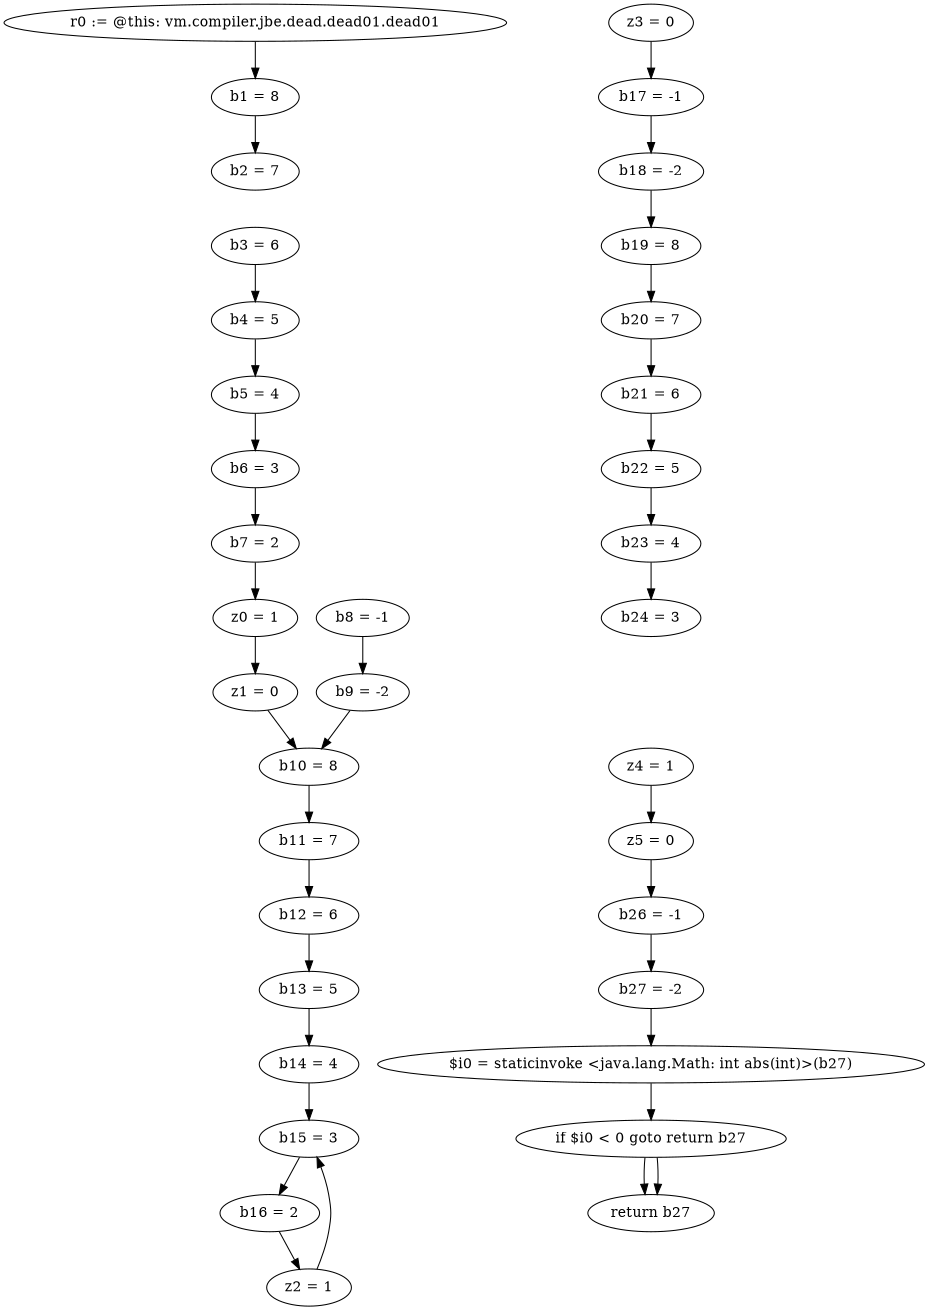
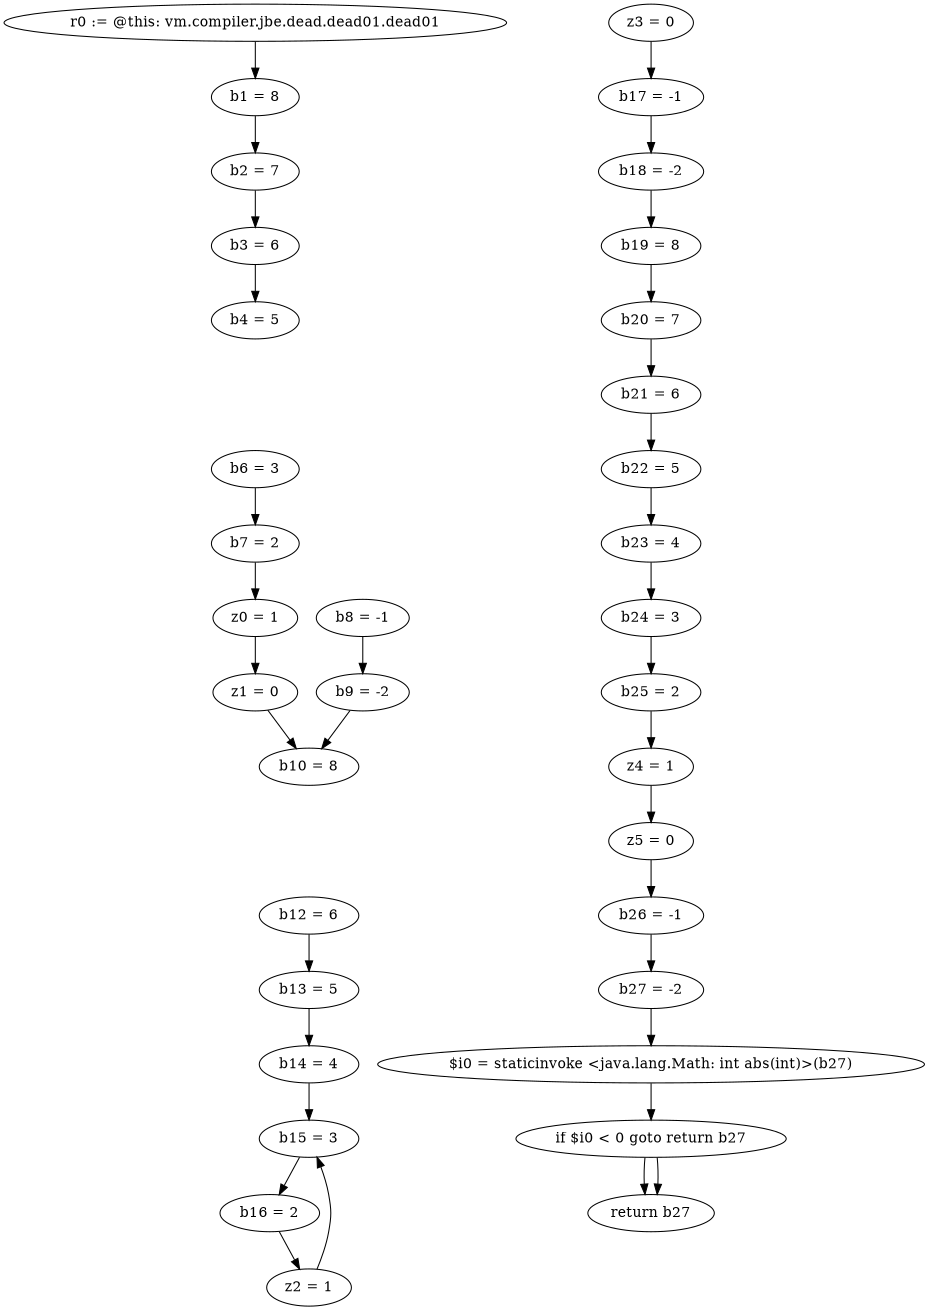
none -> (255, 204)
(255, 395) -> none
none -> (651, 692)
(309, 841) -> none
